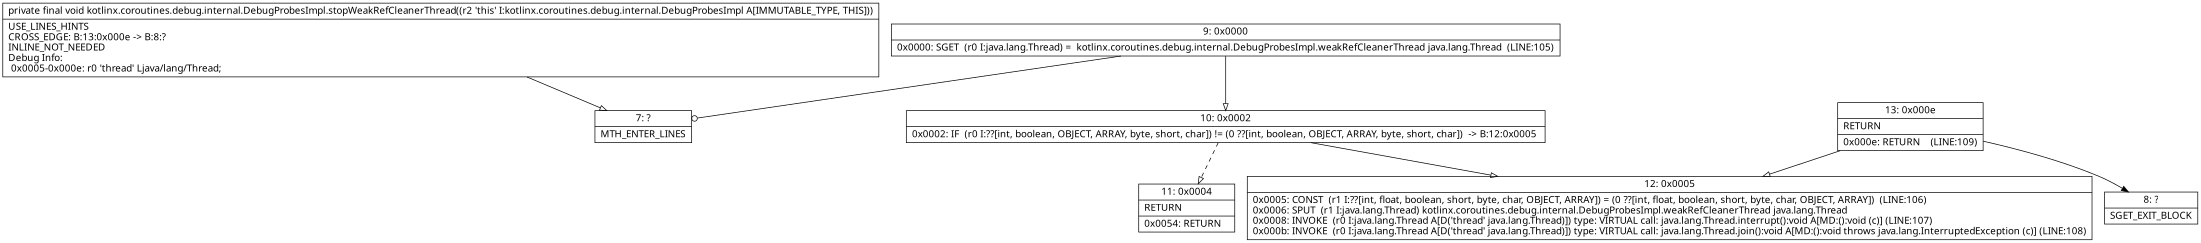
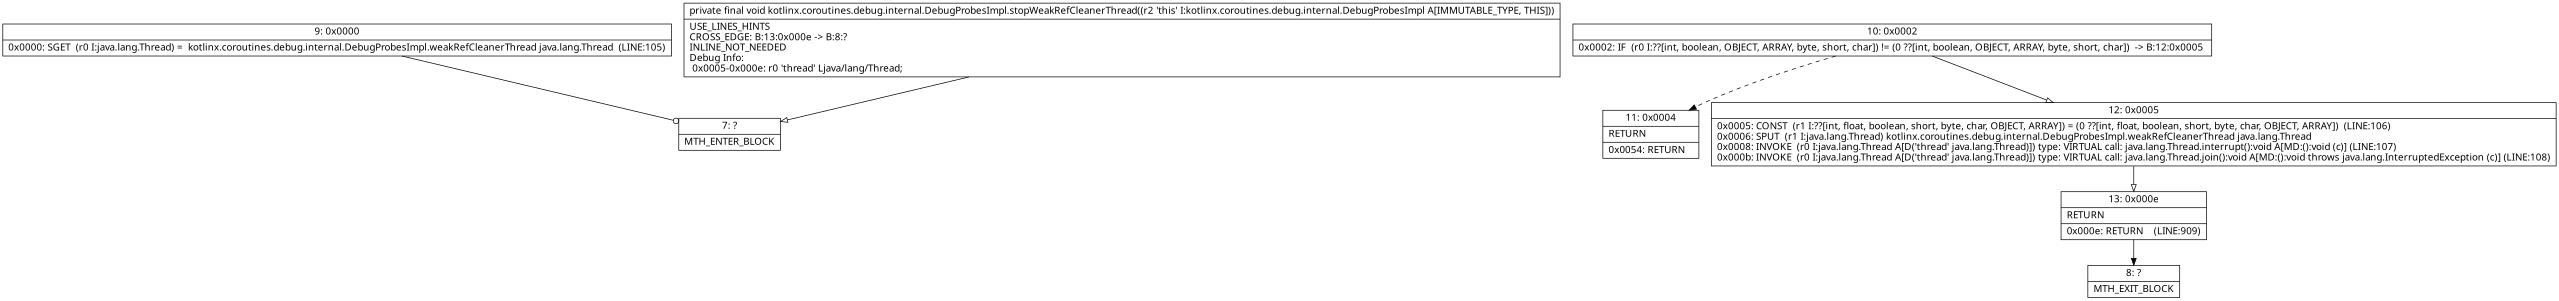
(1226, 80) -> none
(643, 134) -> (730, 142)
(1910, 142) -> (2134, 231)
(1210, 160) -> (1765, 79)
(1805, 162) -> (2134, 175)
(2151, 216) -> (2134, 289)
